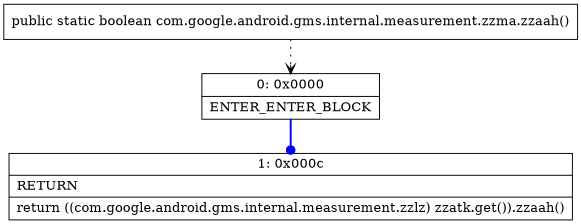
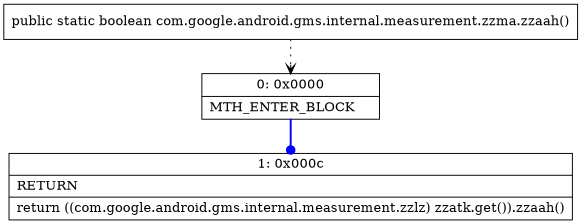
(291, 107) -> (283, 107)
